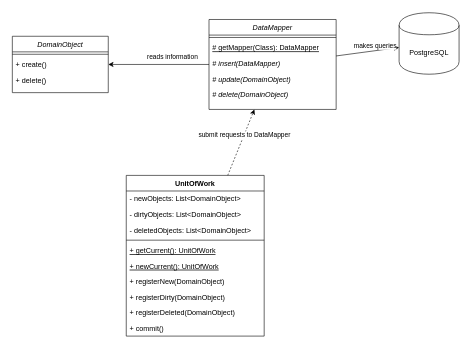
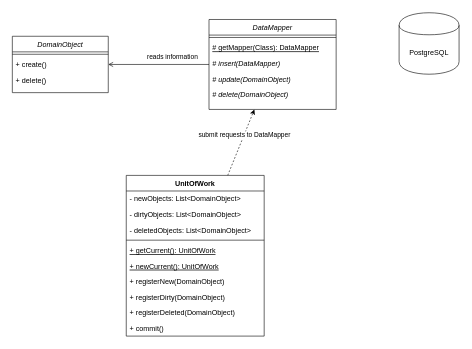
(366, 52) -> none
(113, 65) -> (112, 65)
